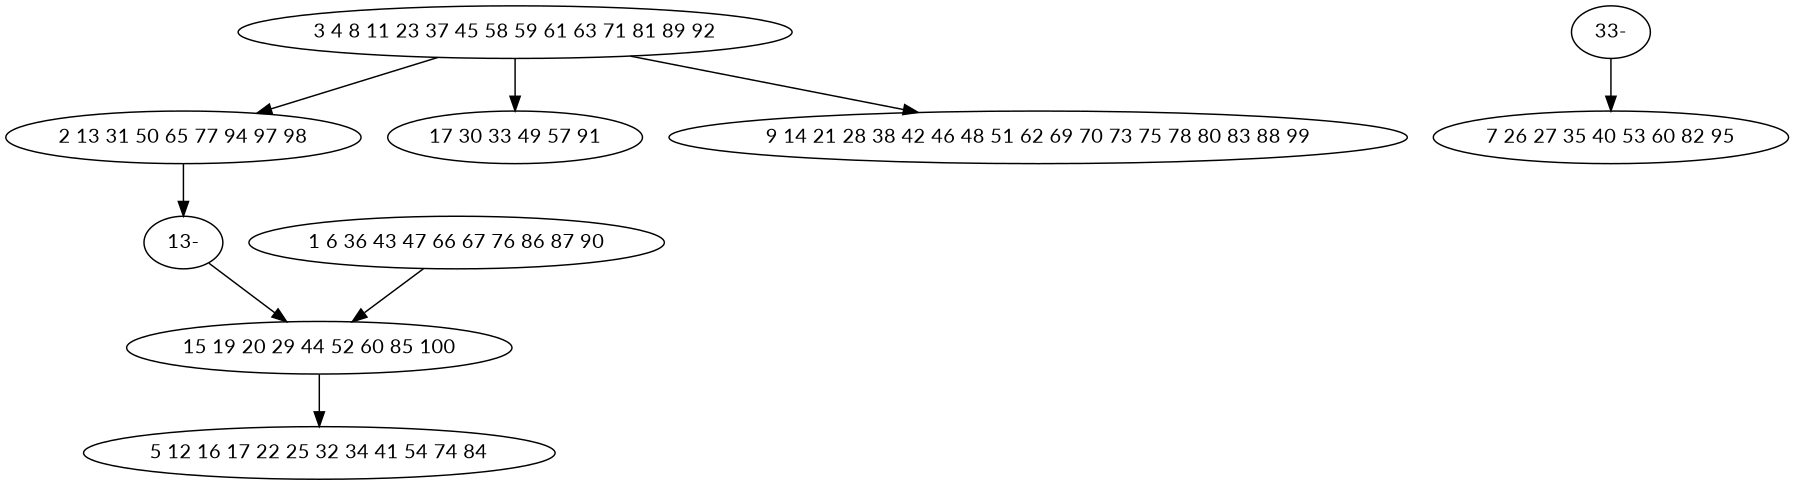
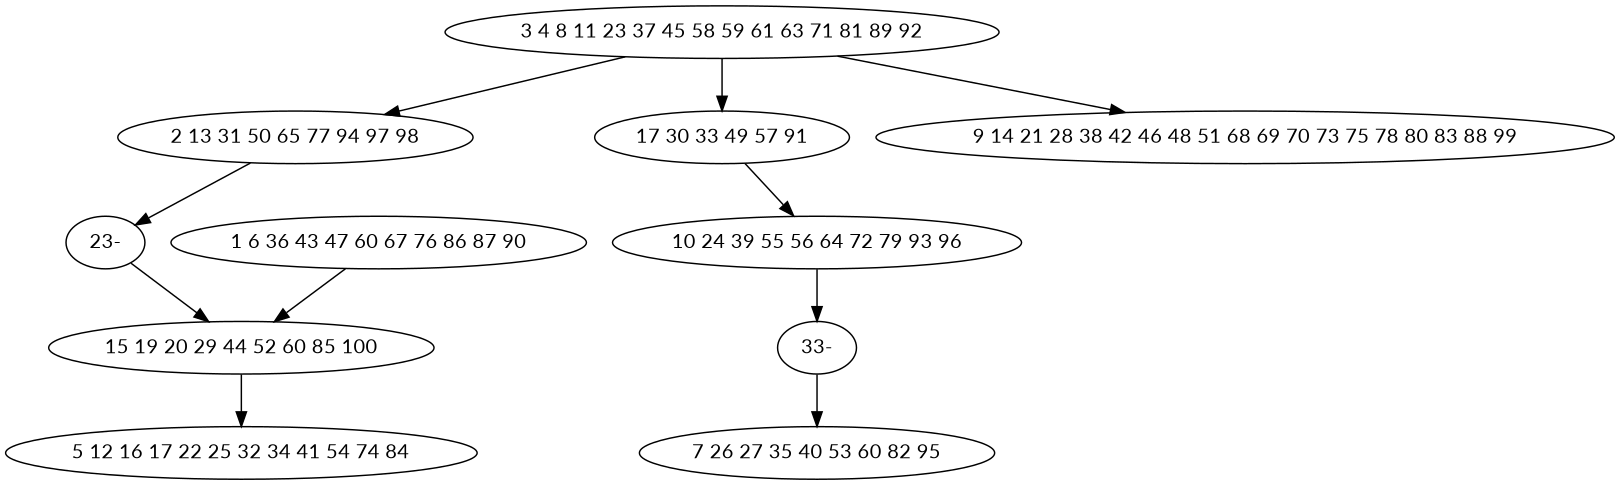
(1038, 137) -> (1245, 137)
(183, 243) -> (105, 243)
(457, 243) -> (379, 243)
none -> (817, 243)
